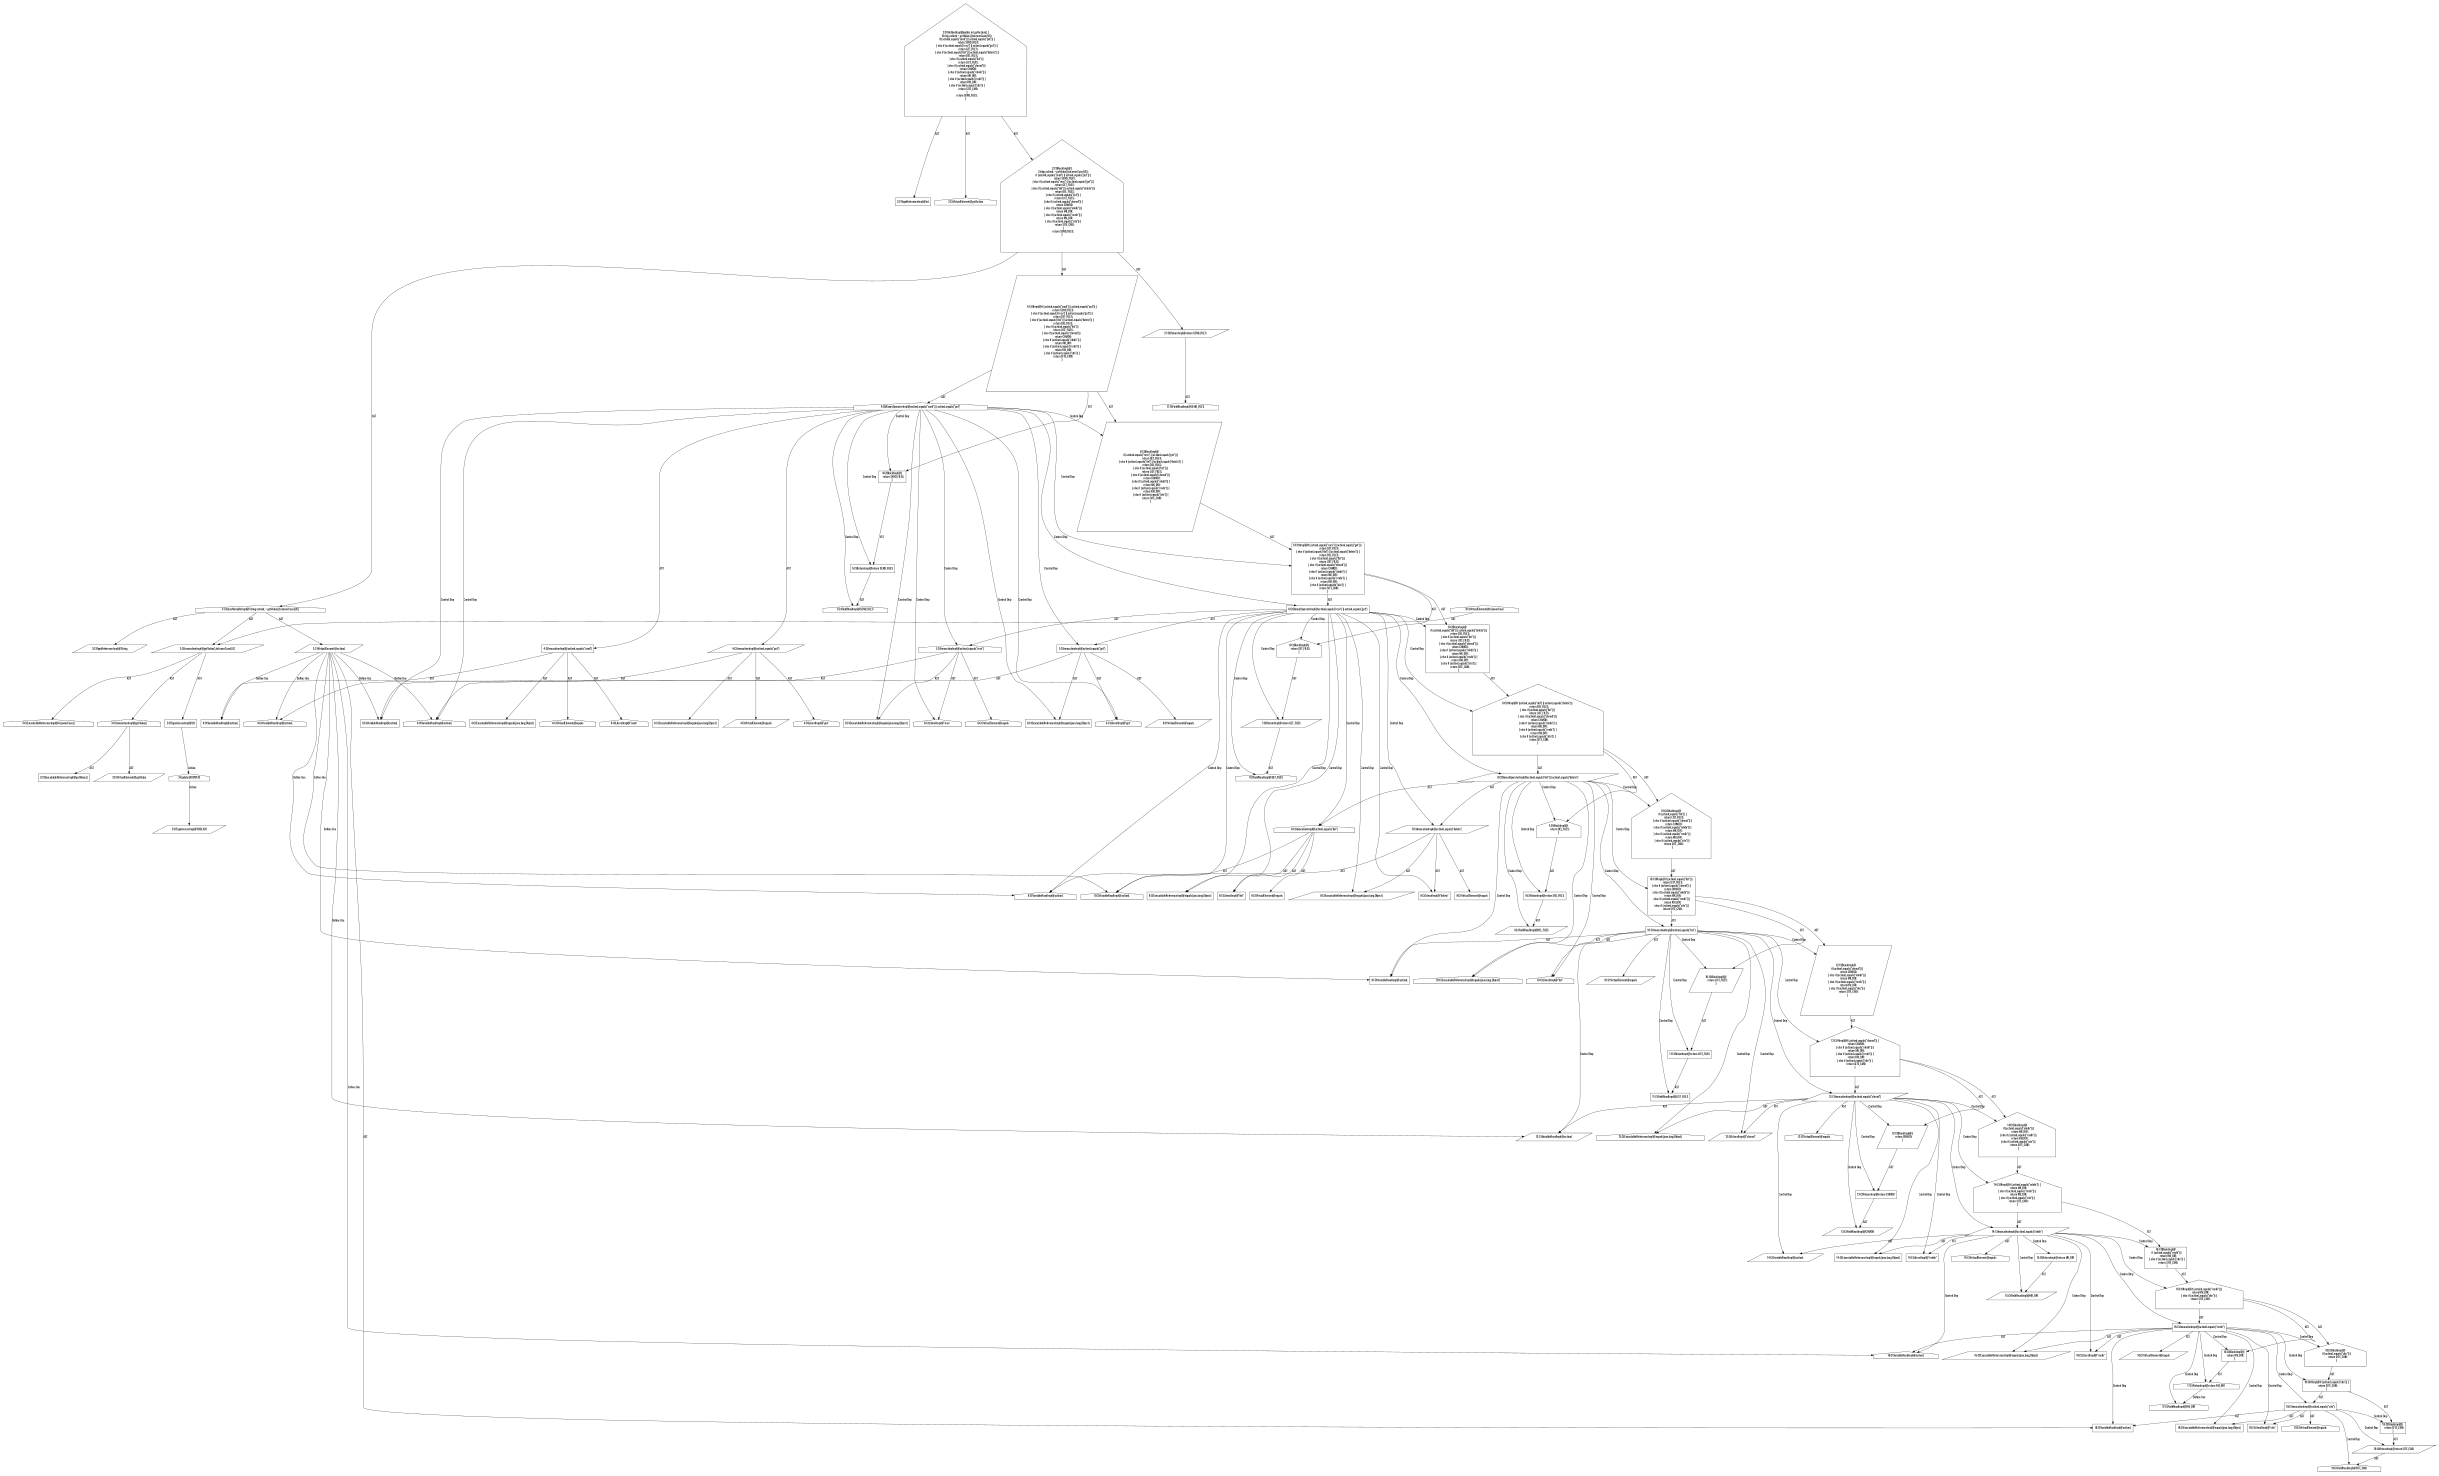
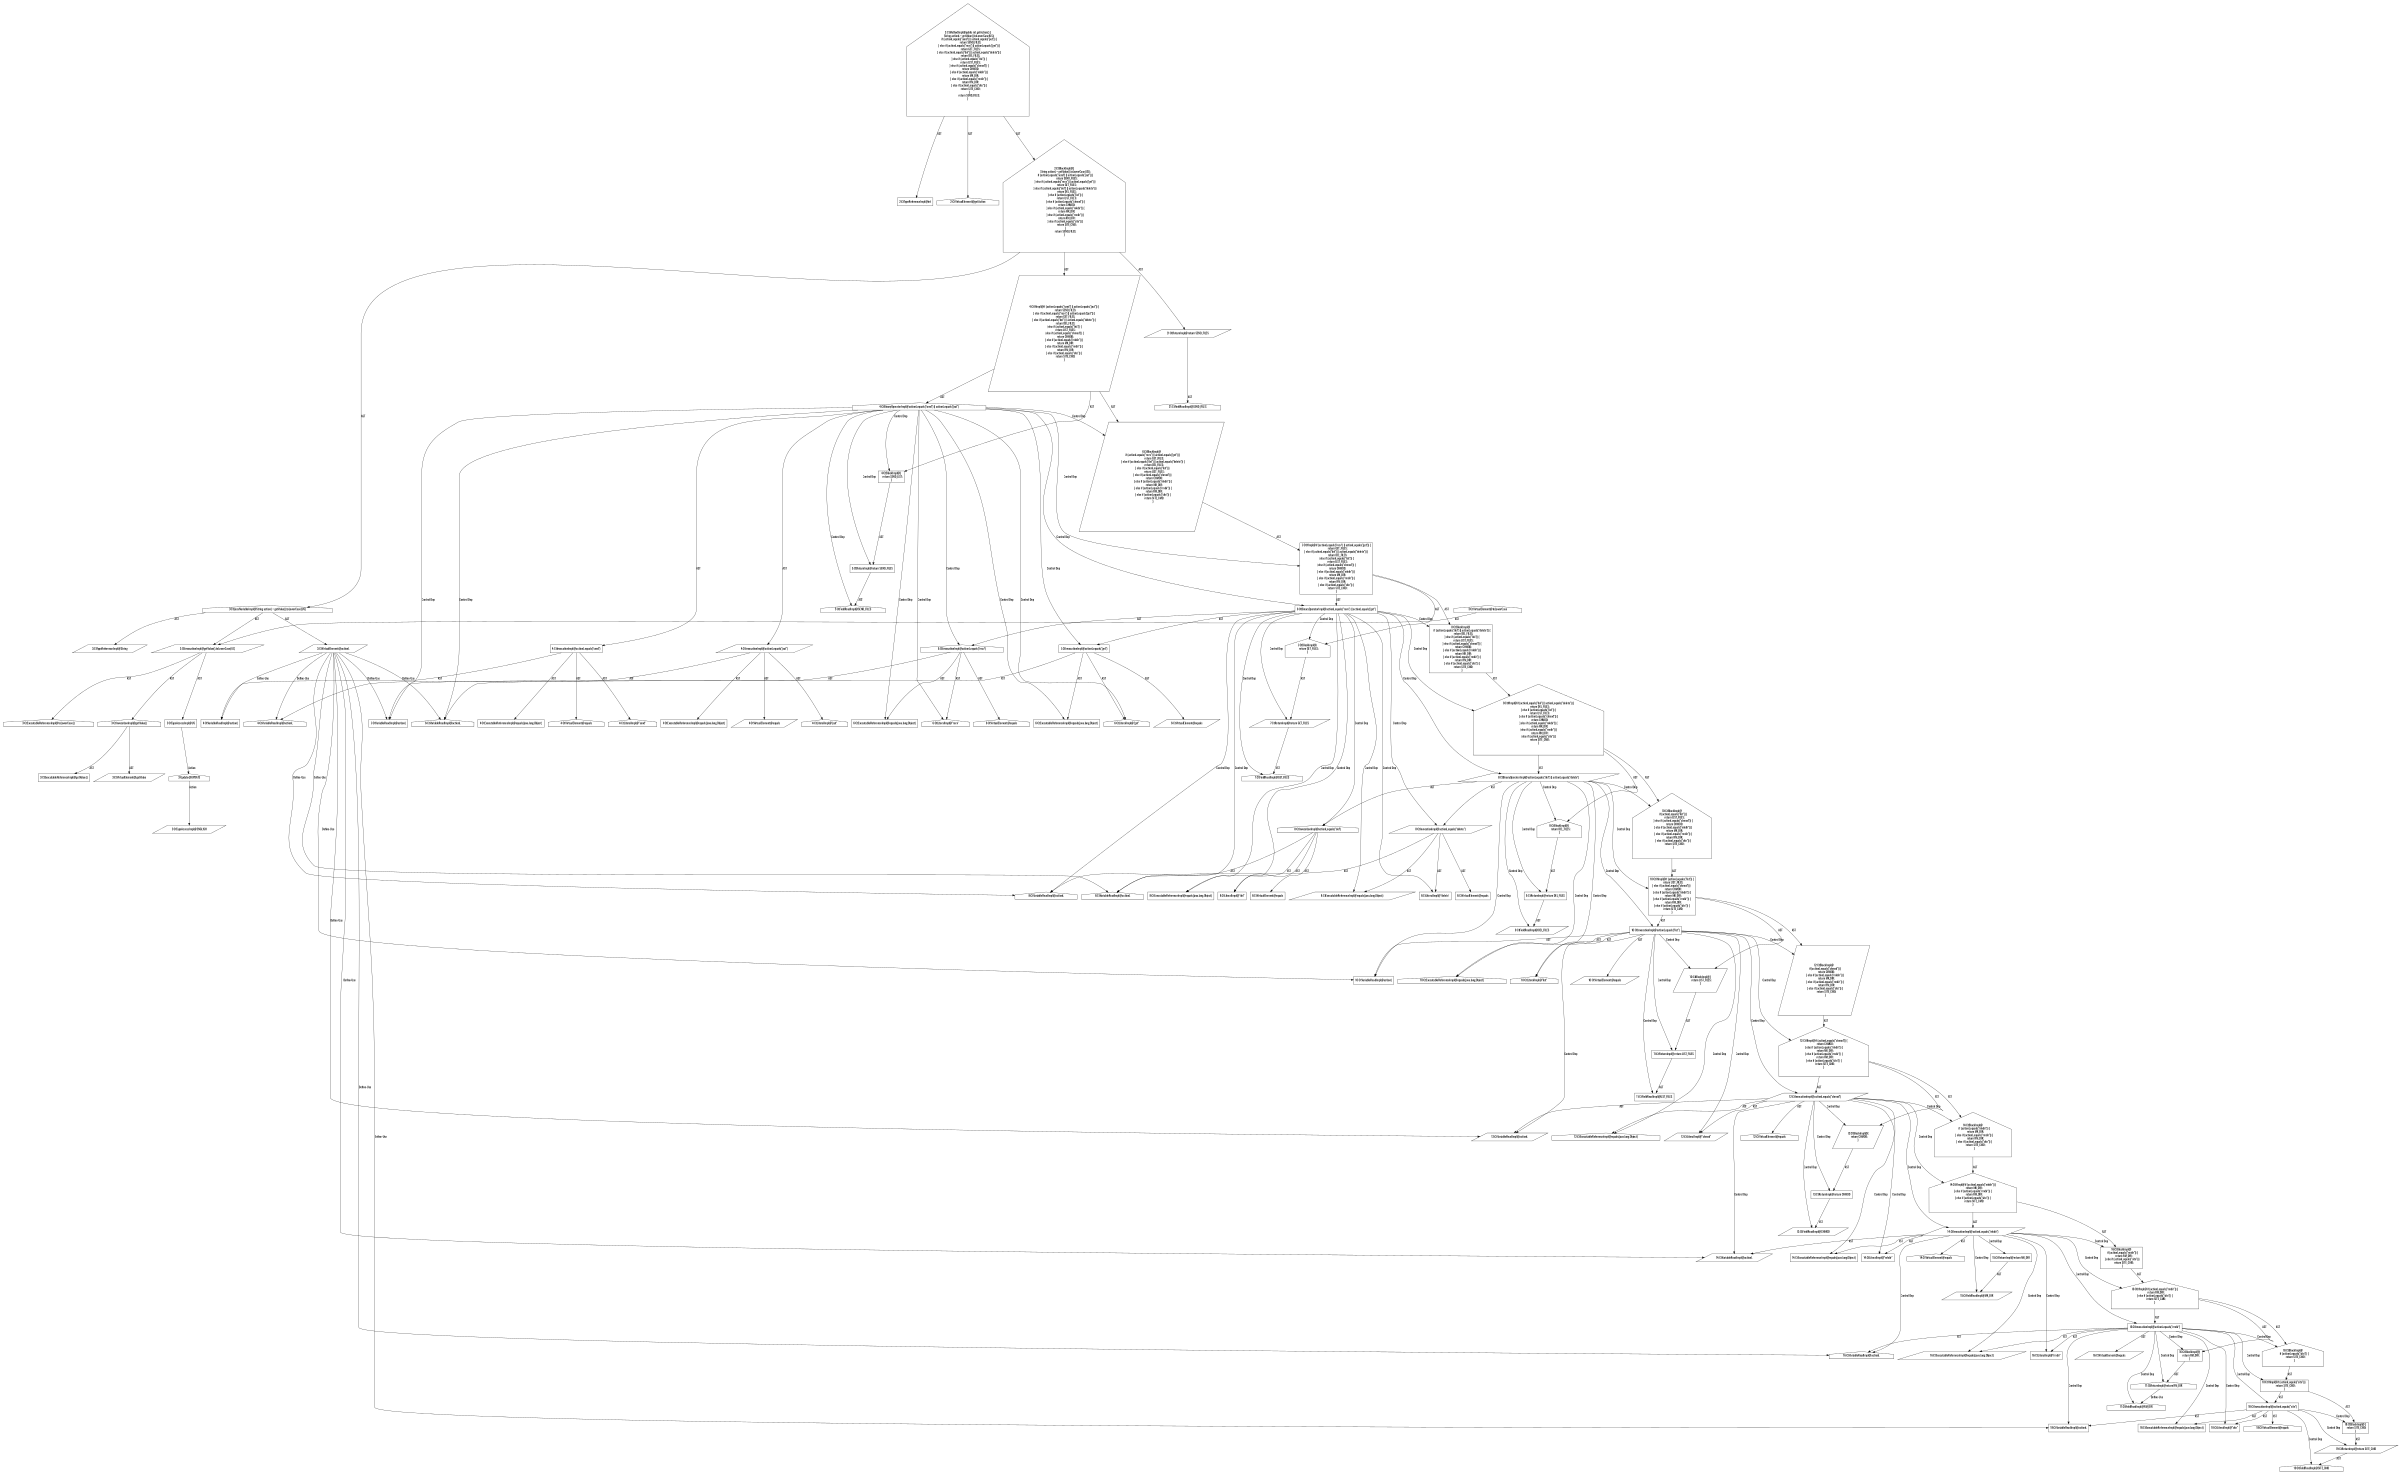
(892, 477) -> (891, 477)
(366, 1137) -> (381, 1137)
none -> (731, 1248)
